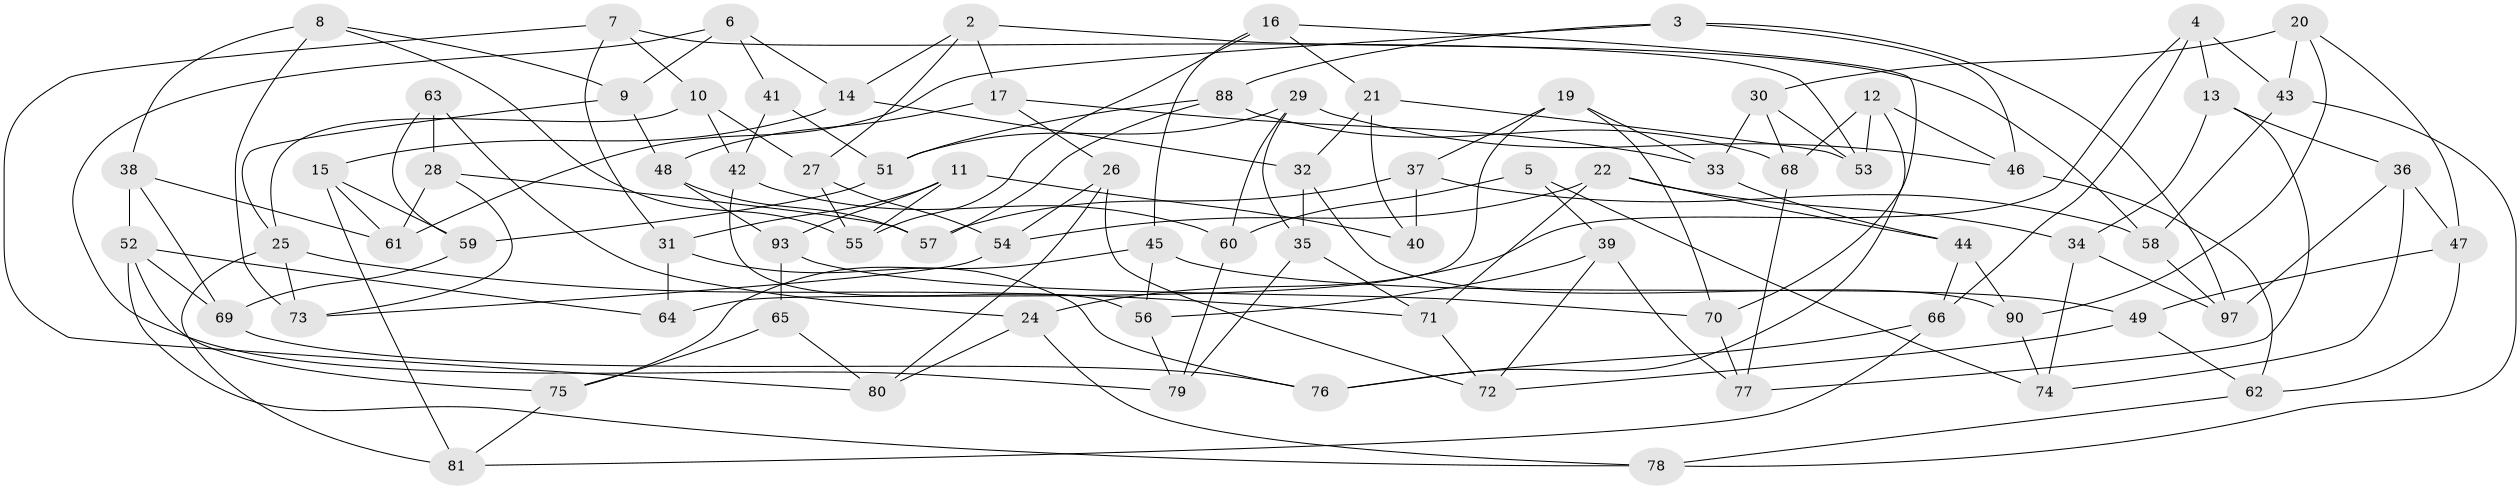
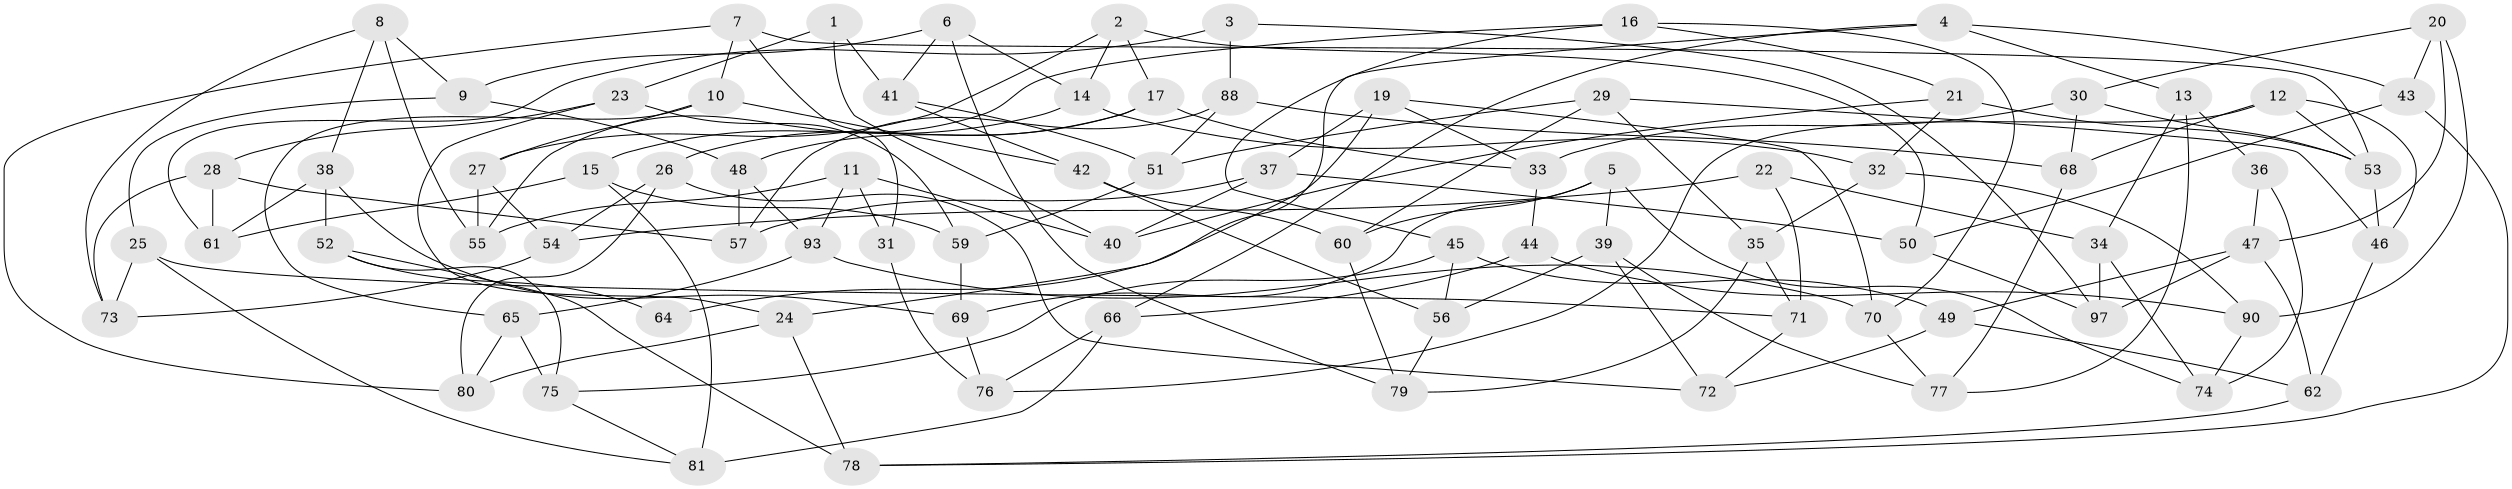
none -> (835, 23)
(1975, 74) -> (2376, 205)
(434, 97) -> (621, 97)
(499, 120) -> (293, 149)
(1783, 210) -> none
(2151, 245) -> (1909, 245)
(2317, 245) -> (2179, 280)
(177, 282) -> (1376, 265)
(668, 282) -> none
